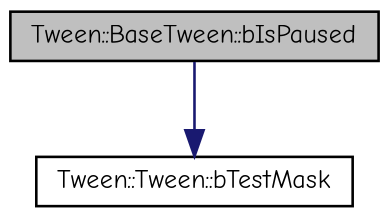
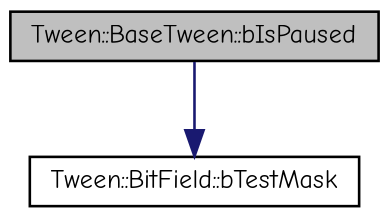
(194, 182) -> (194, 182)
